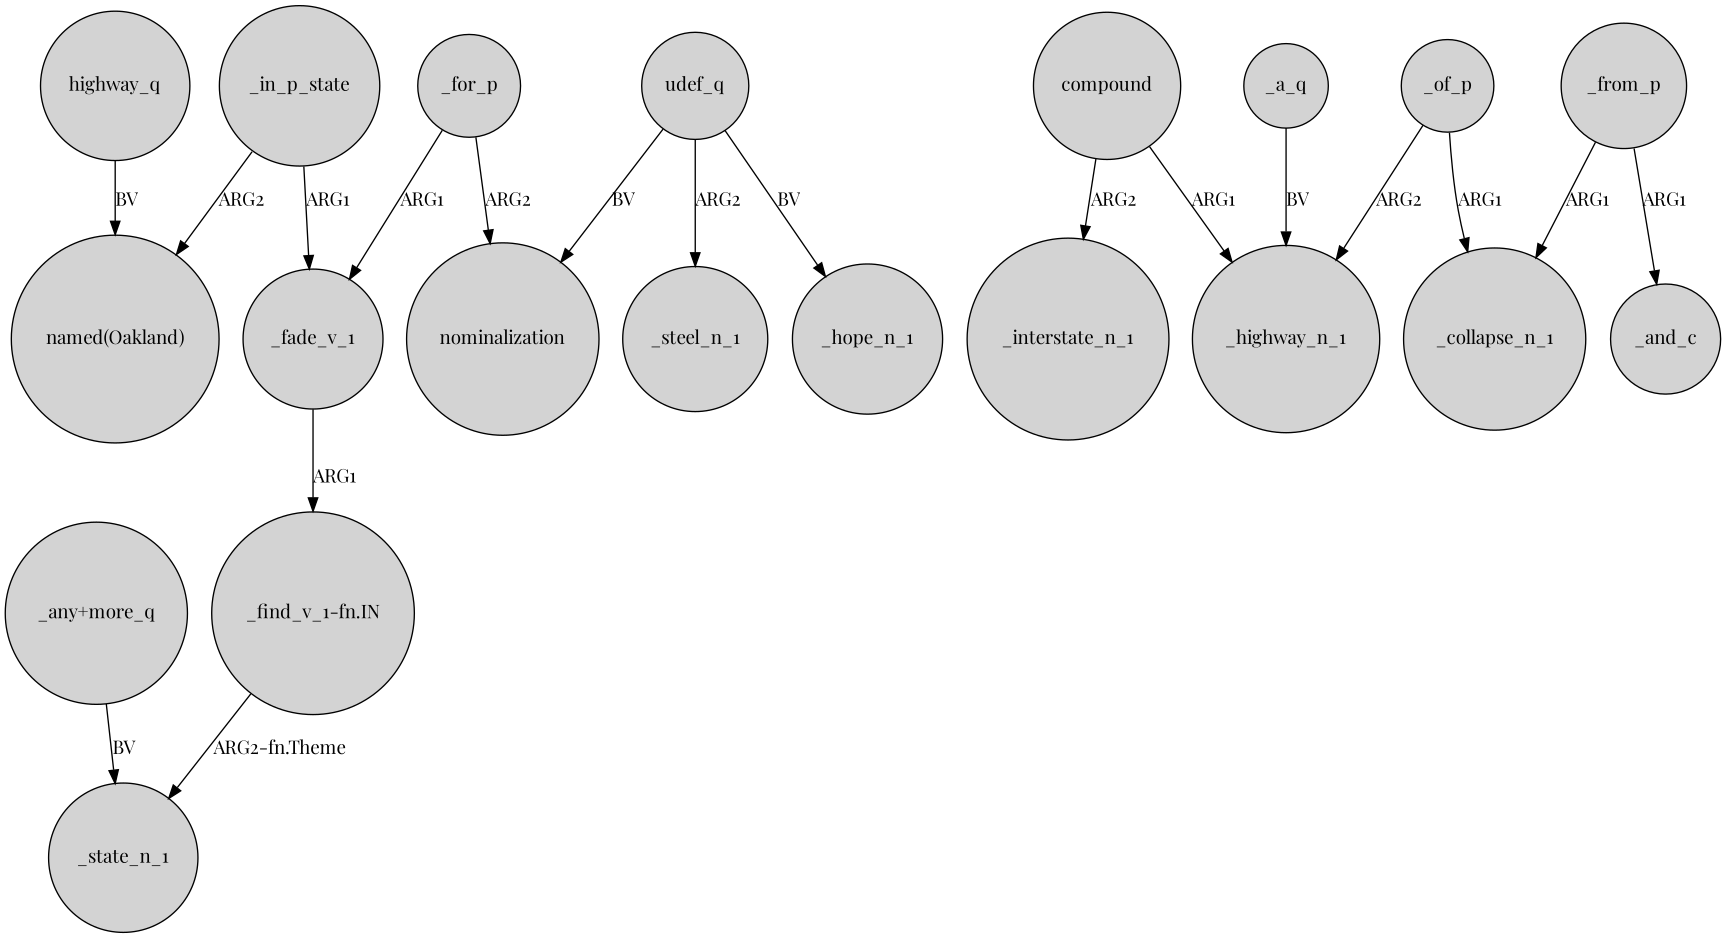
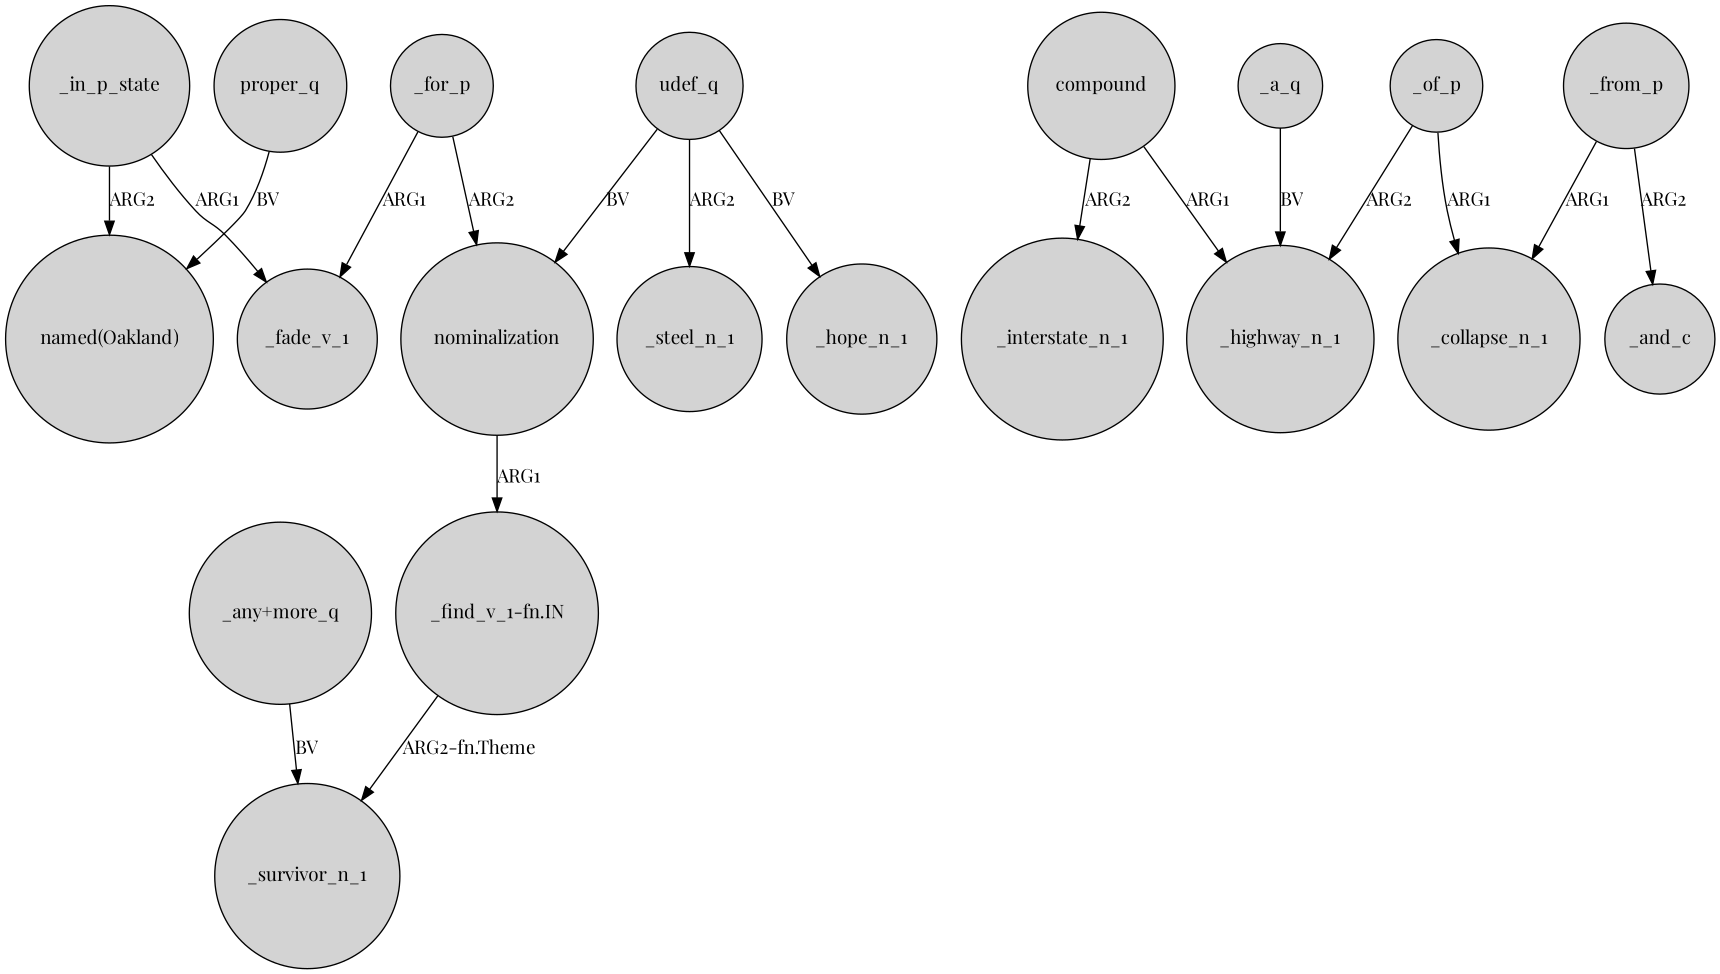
(115, 86) -> (280, 86)
(1665, 201) -> (1664, 201)
(313, 453) -> (497, 467)
(123, 858) -> (307, 876)
